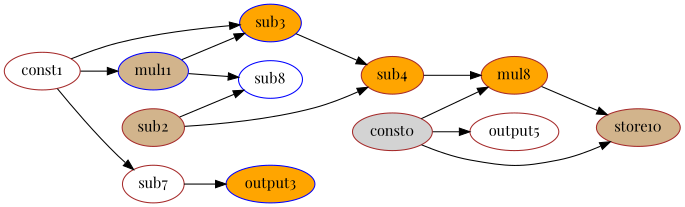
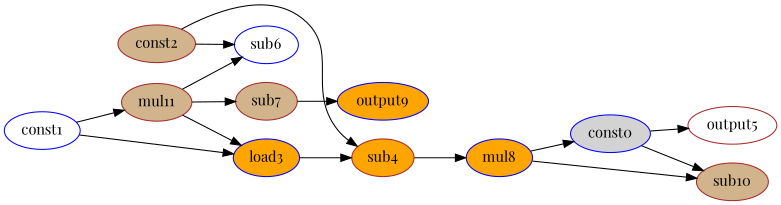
(270, 23) -> (266, 158)
(42, 71) -> (42, 131)
(153, 71) -> (157, 102)
(514, 75) -> (499, 158)
(270, 79) -> (266, 45)
(450, 105) -> (547, 147)
(90, 127) -> (209, 102)
(153, 128) -> (157, 44)
(638, 128) -> (732, 182)
(392, 132) -> (610, 134)
(153, 184) -> (266, 101)
(270, 184) -> (383, 101)
